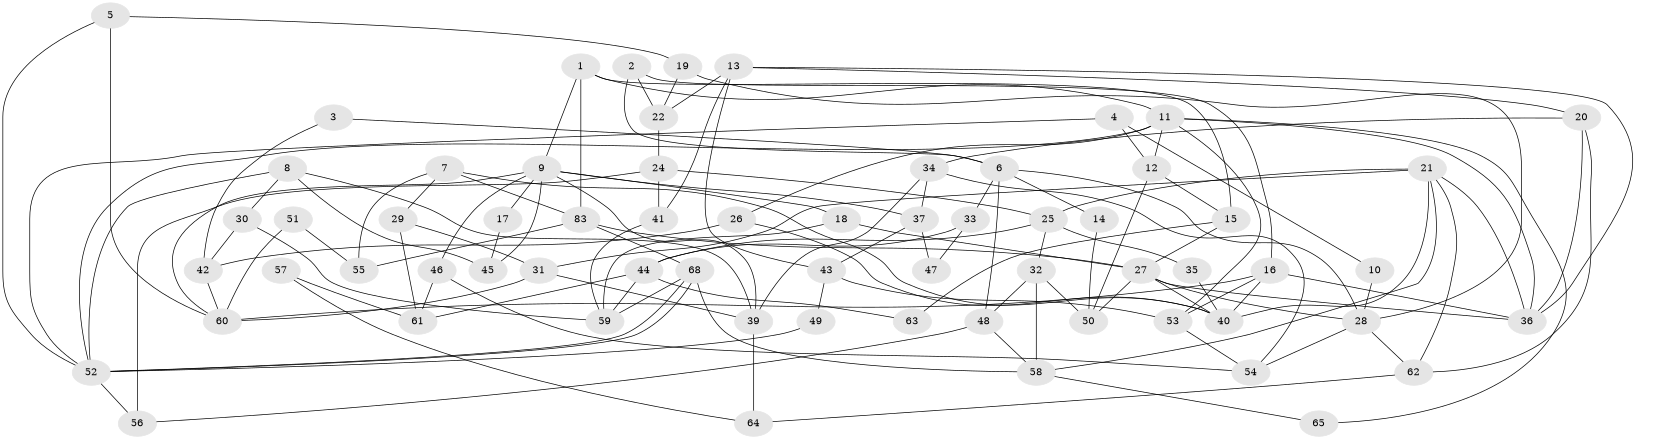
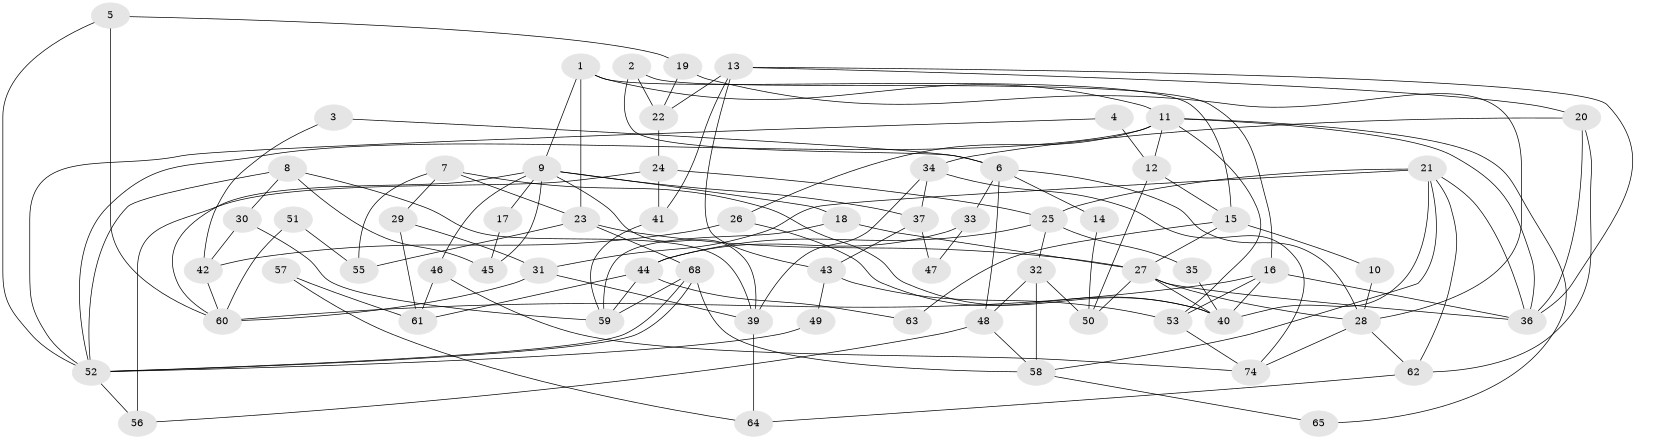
(1245, 194) -> (1304, 243)
(581, 220) -> (581, 220)
(1251, 373) -> (1251, 373)
